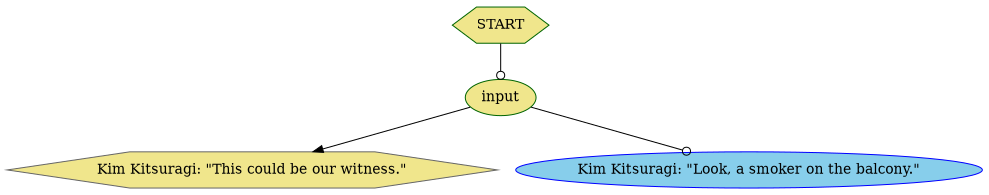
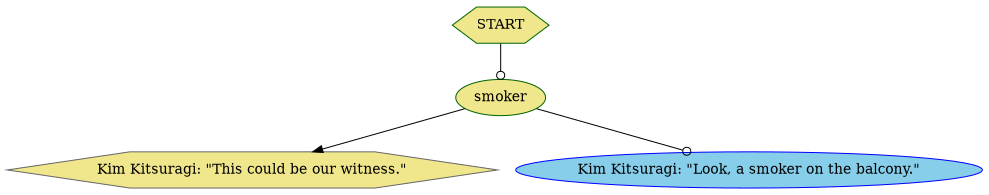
(501, 98) -> (501, 98)
